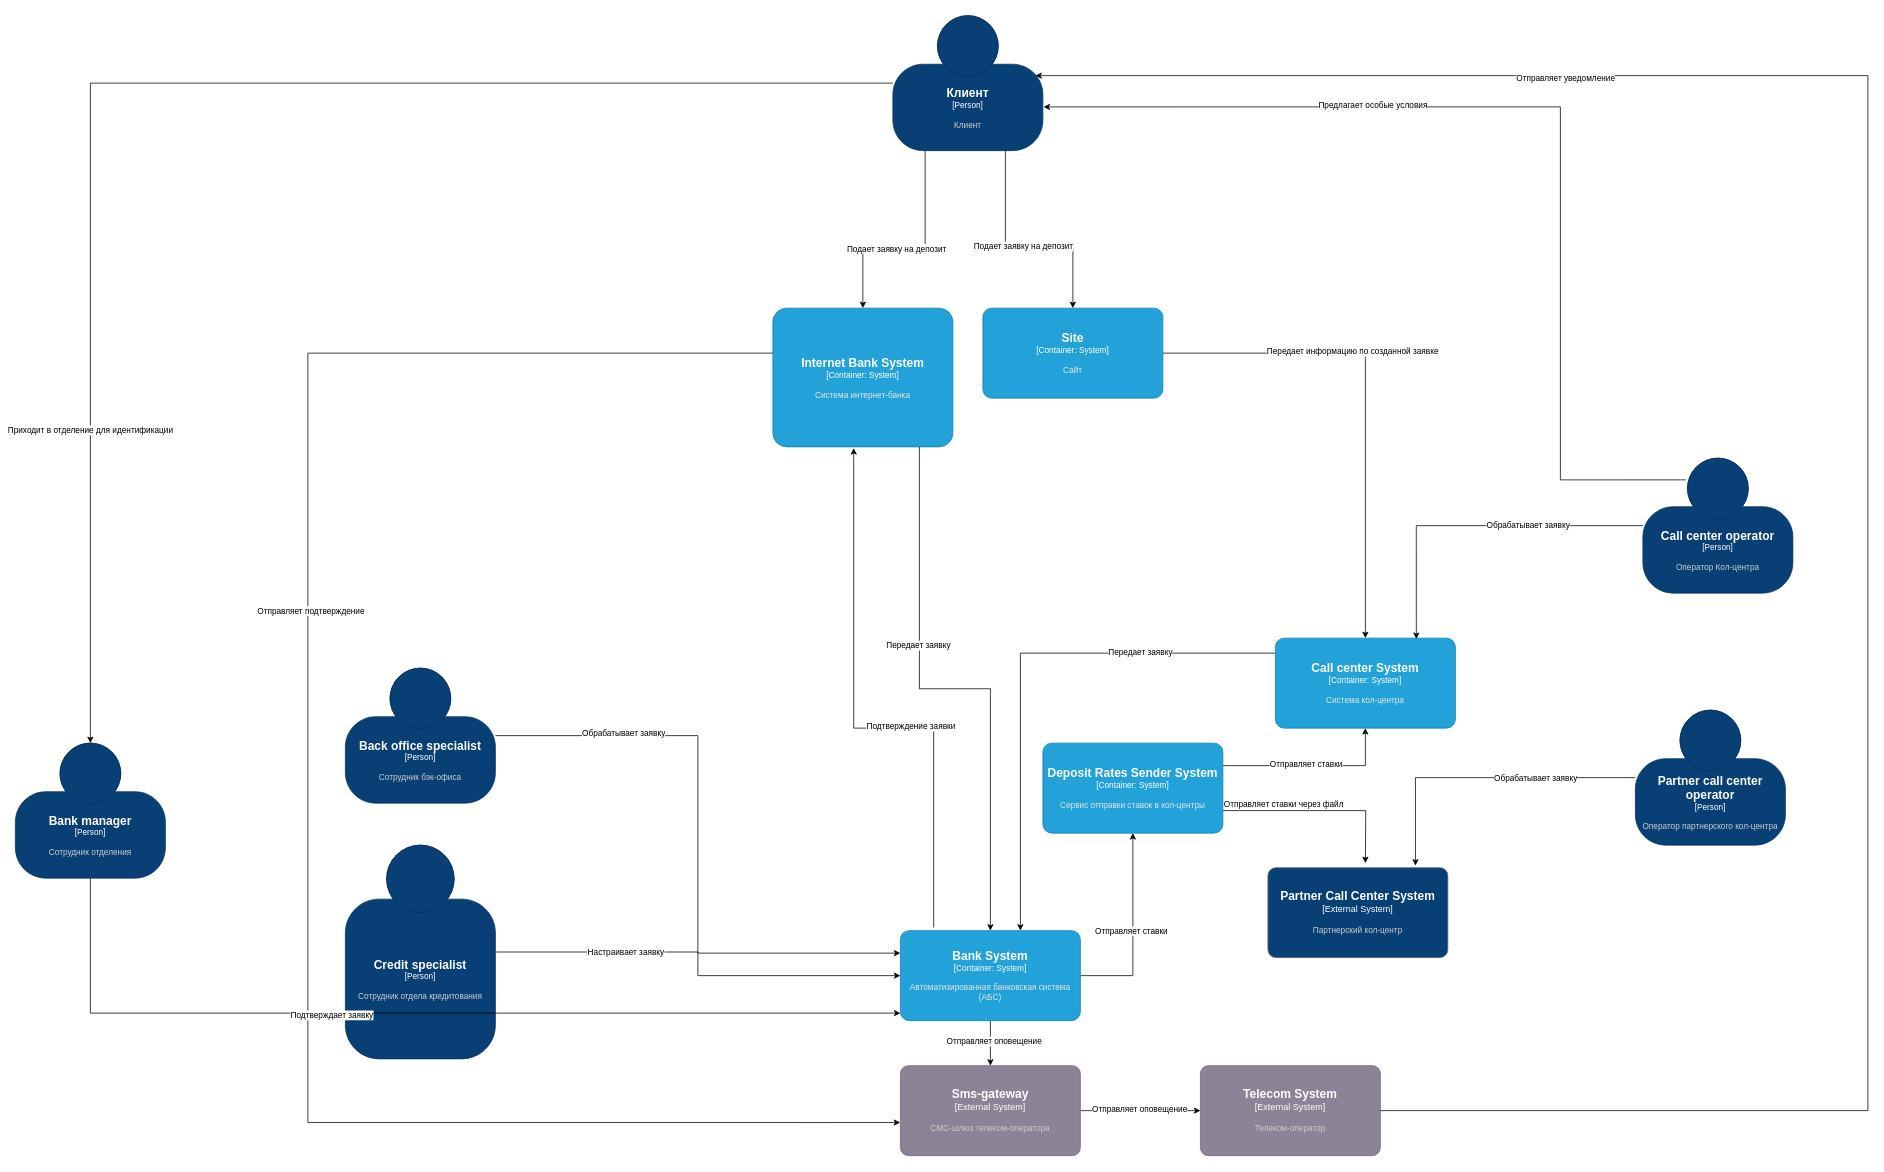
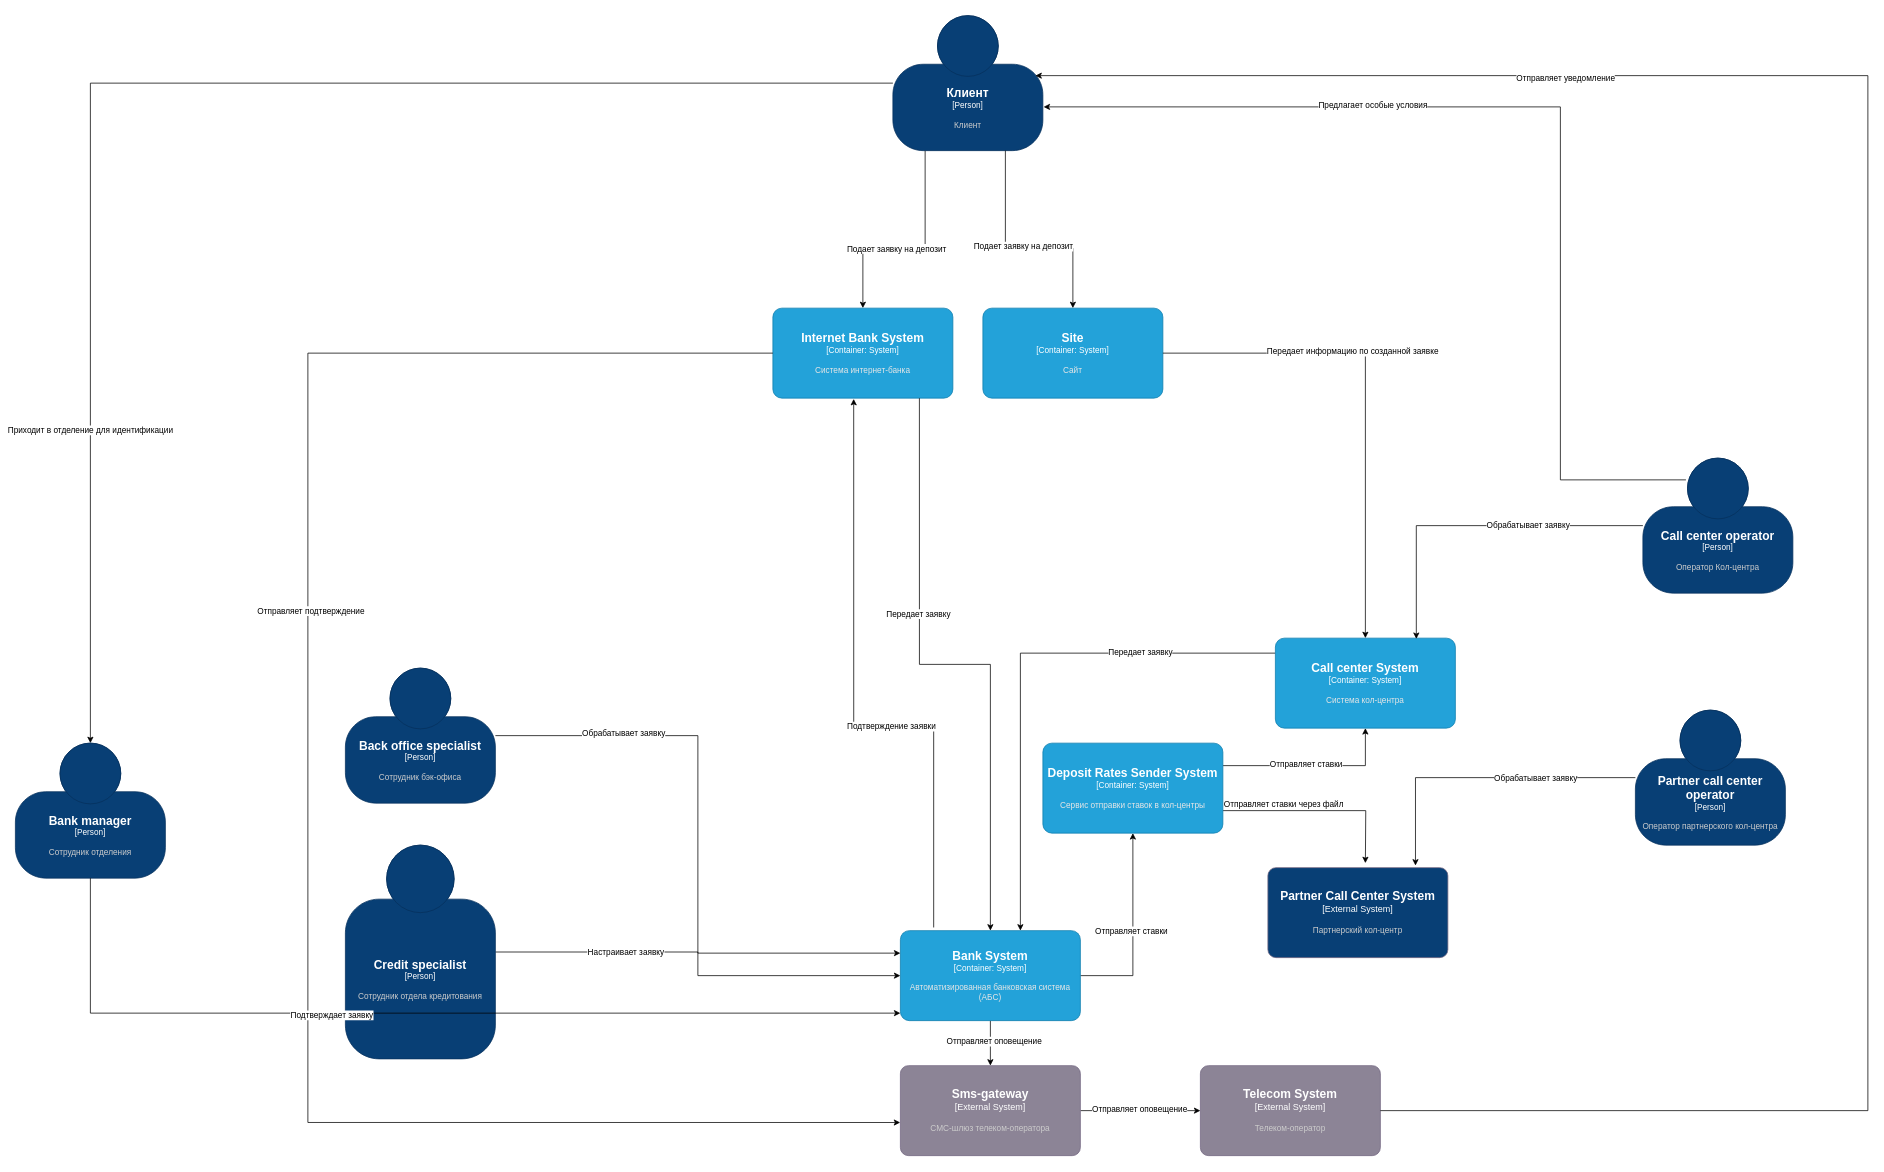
(863, 377) -> (863, 353)
